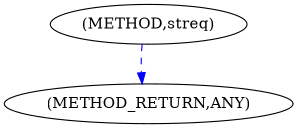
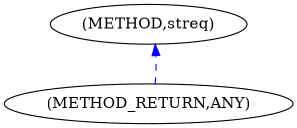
(141, 59) -> (156, 70)
